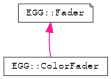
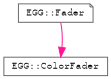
(49, 45) -> (62, 35)
